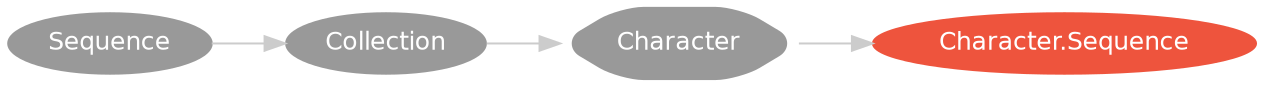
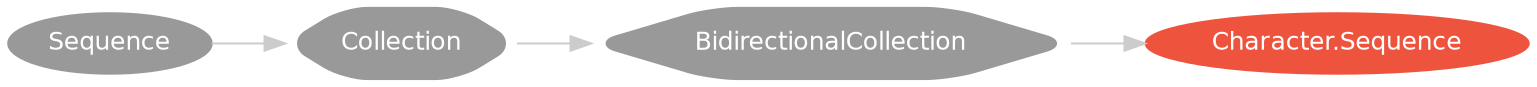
(386, 43) -> (402, 43)
(679, 43) -> (831, 43)
